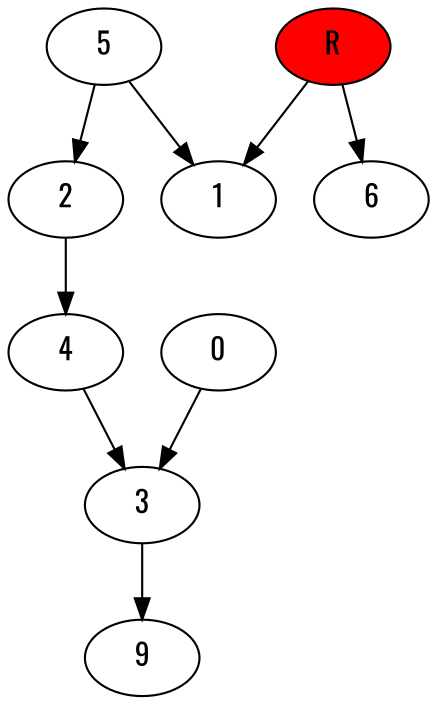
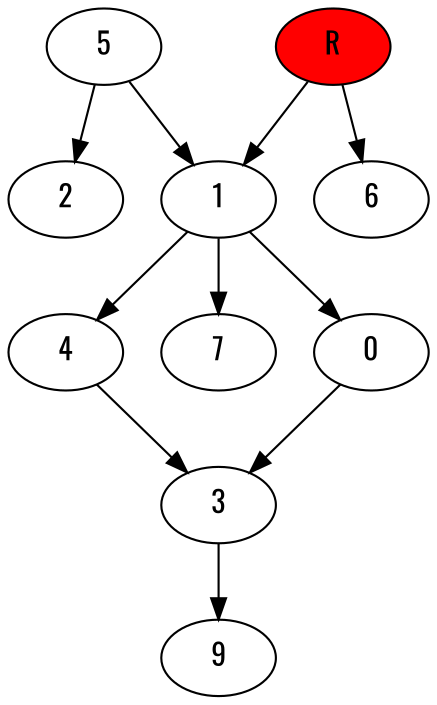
(66, 265) -> (150, 268)
none -> (287, 268)
none -> (219, 352)
